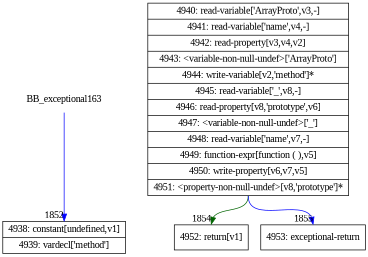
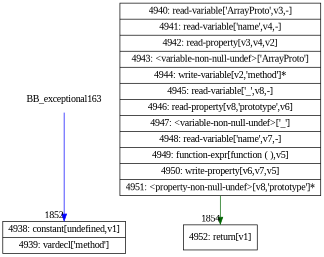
(313, 237) -> none
